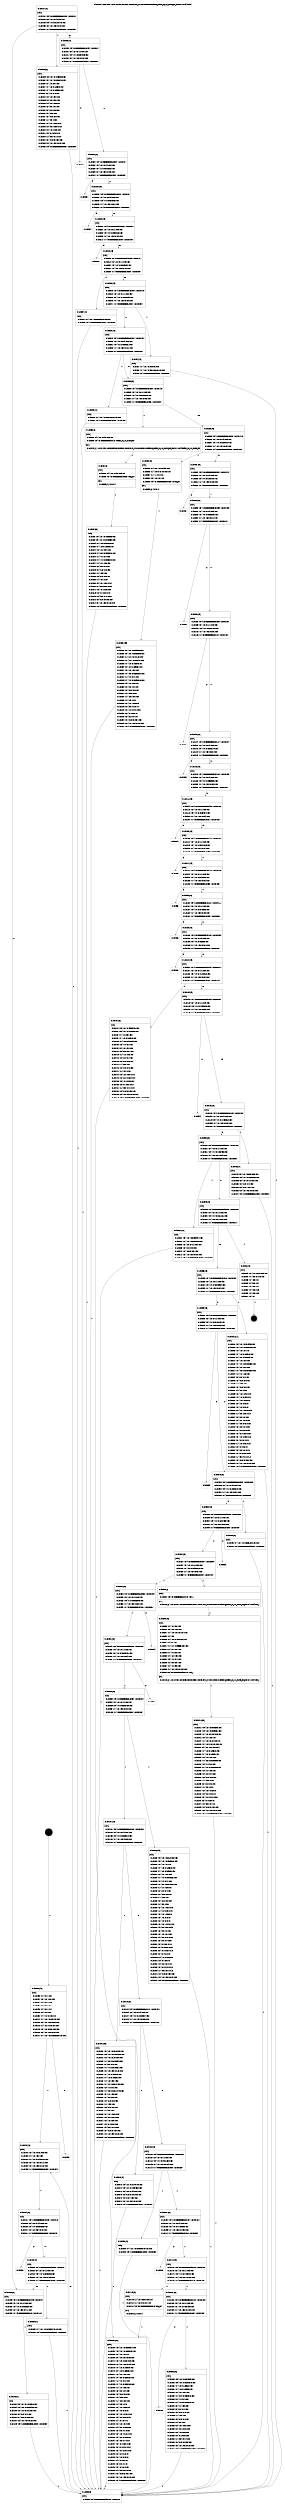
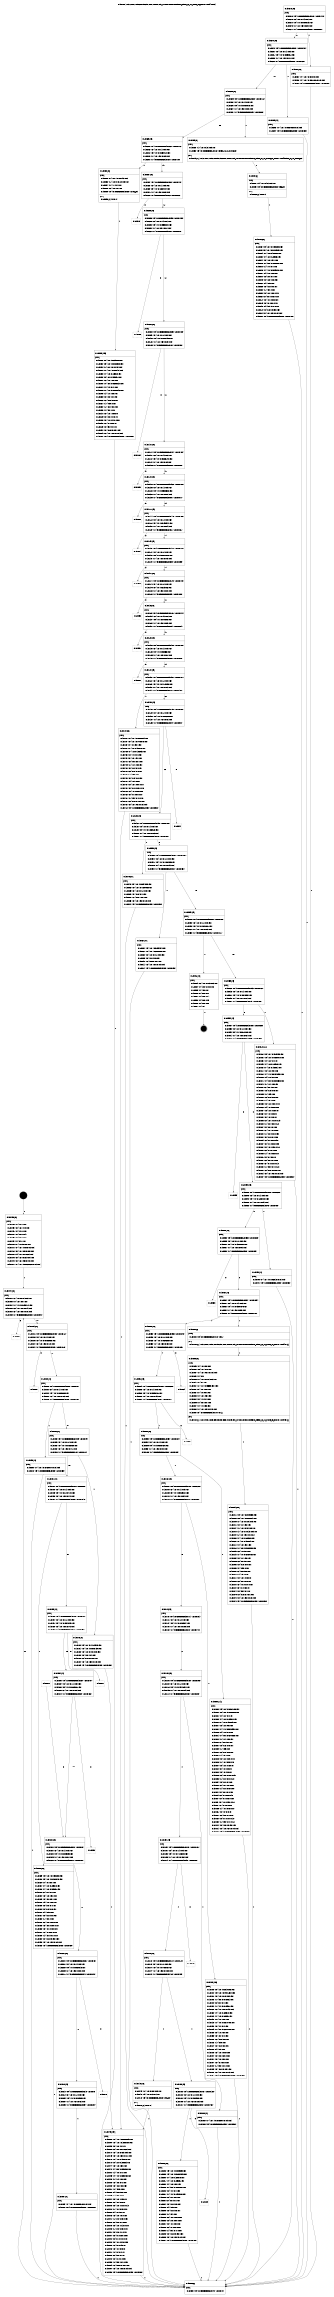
(92, 218) -> (55, 1761)
(123, 277) -> none
none -> (137, 520)
(12, 1151) -> (68, 1465)
(58, 2096) -> (18, 1326)
(133, 2191) -> none
(44, 2470) -> (111, 1898)
